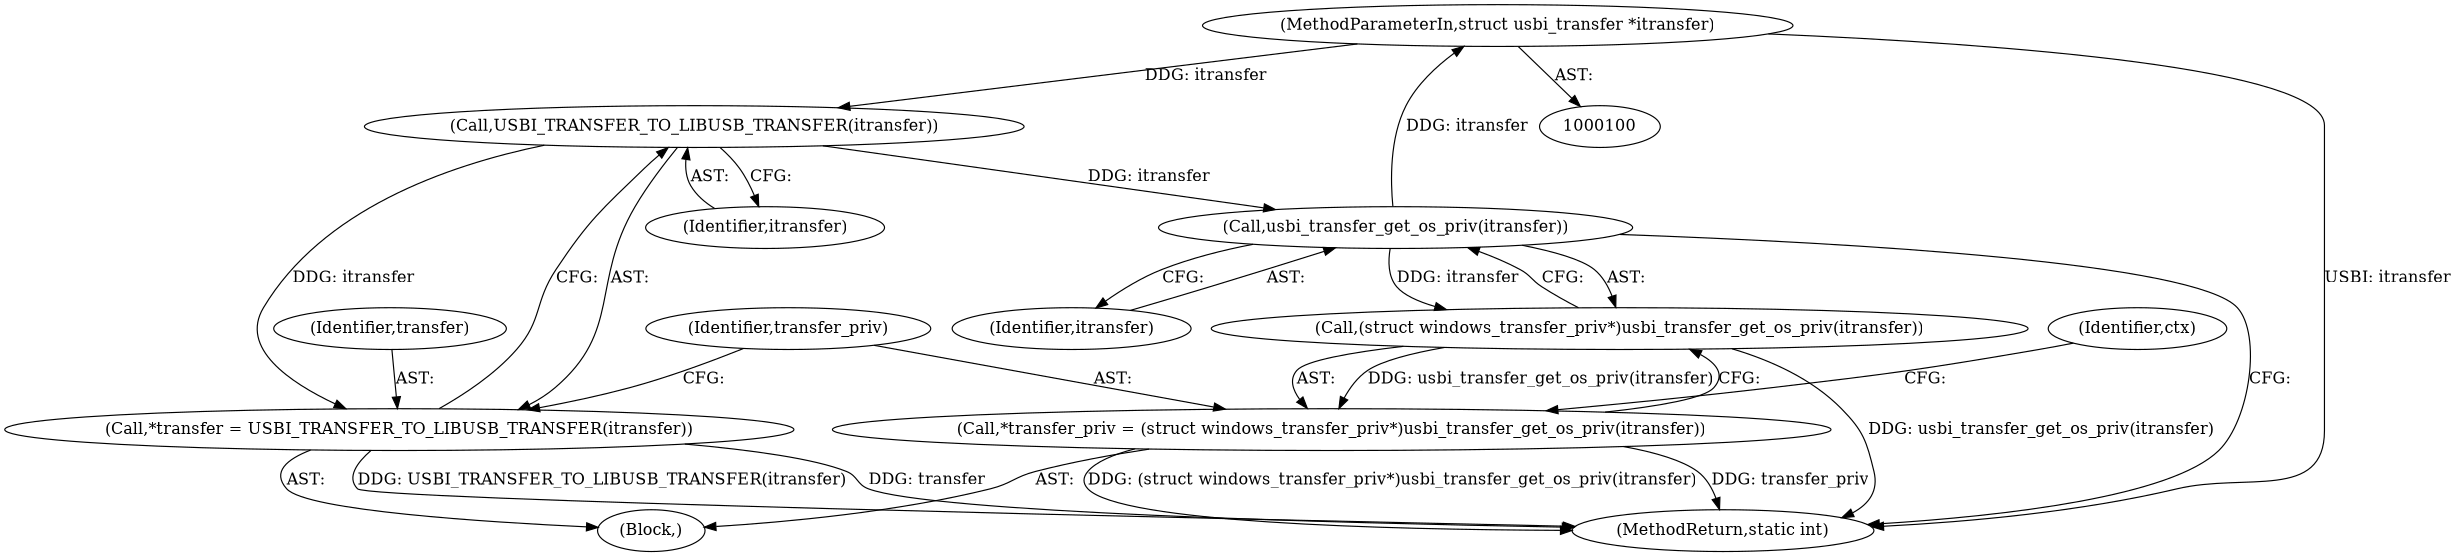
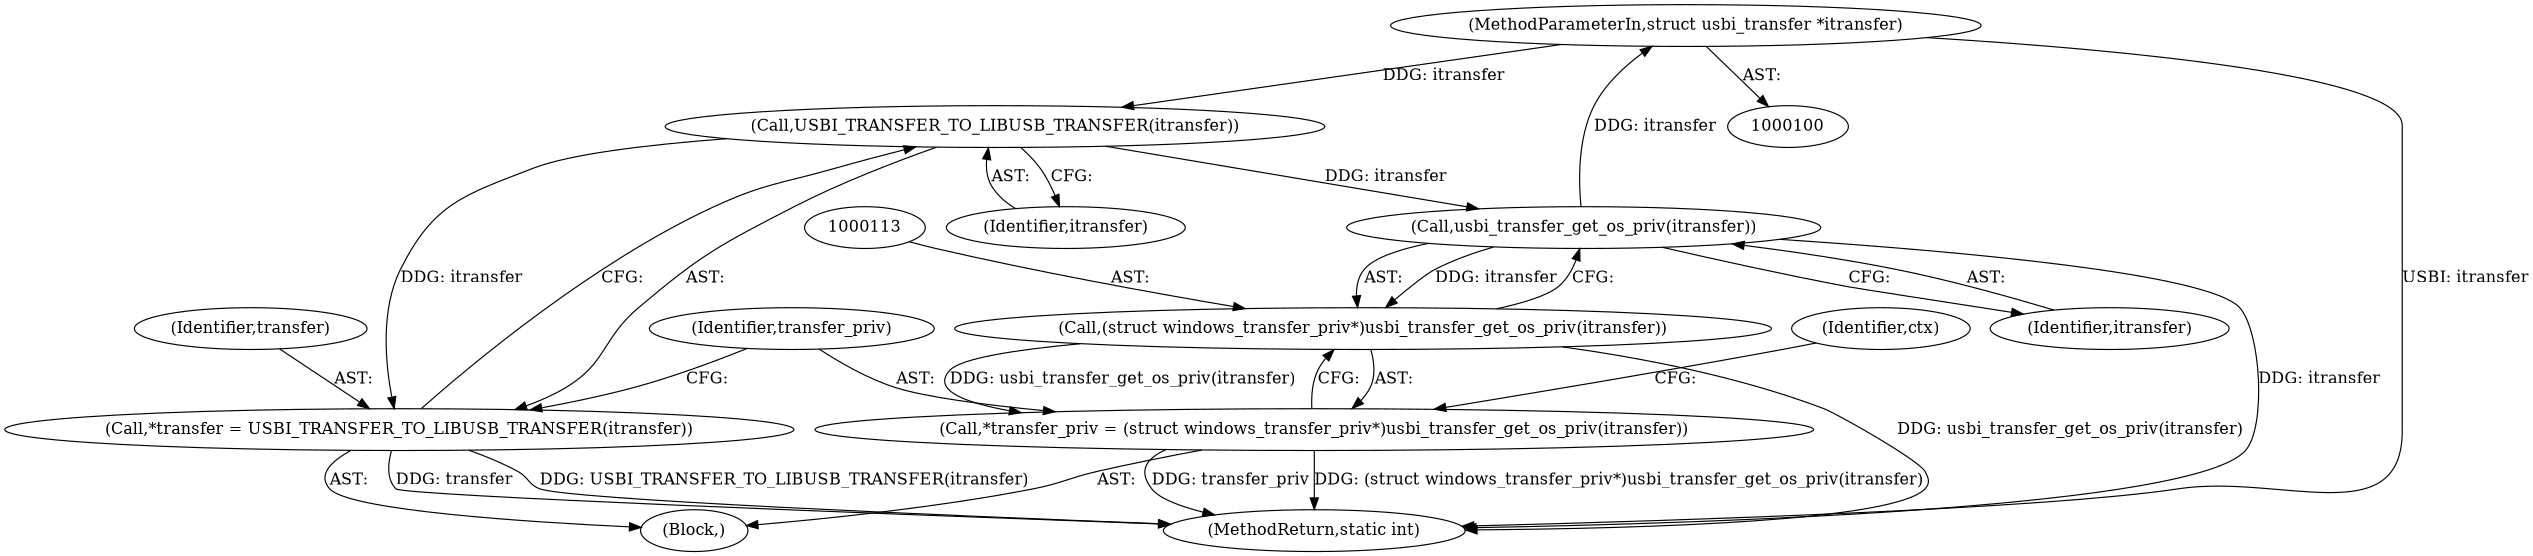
none -> (865, 228)
(2273, 379) -> (2320, 379)
